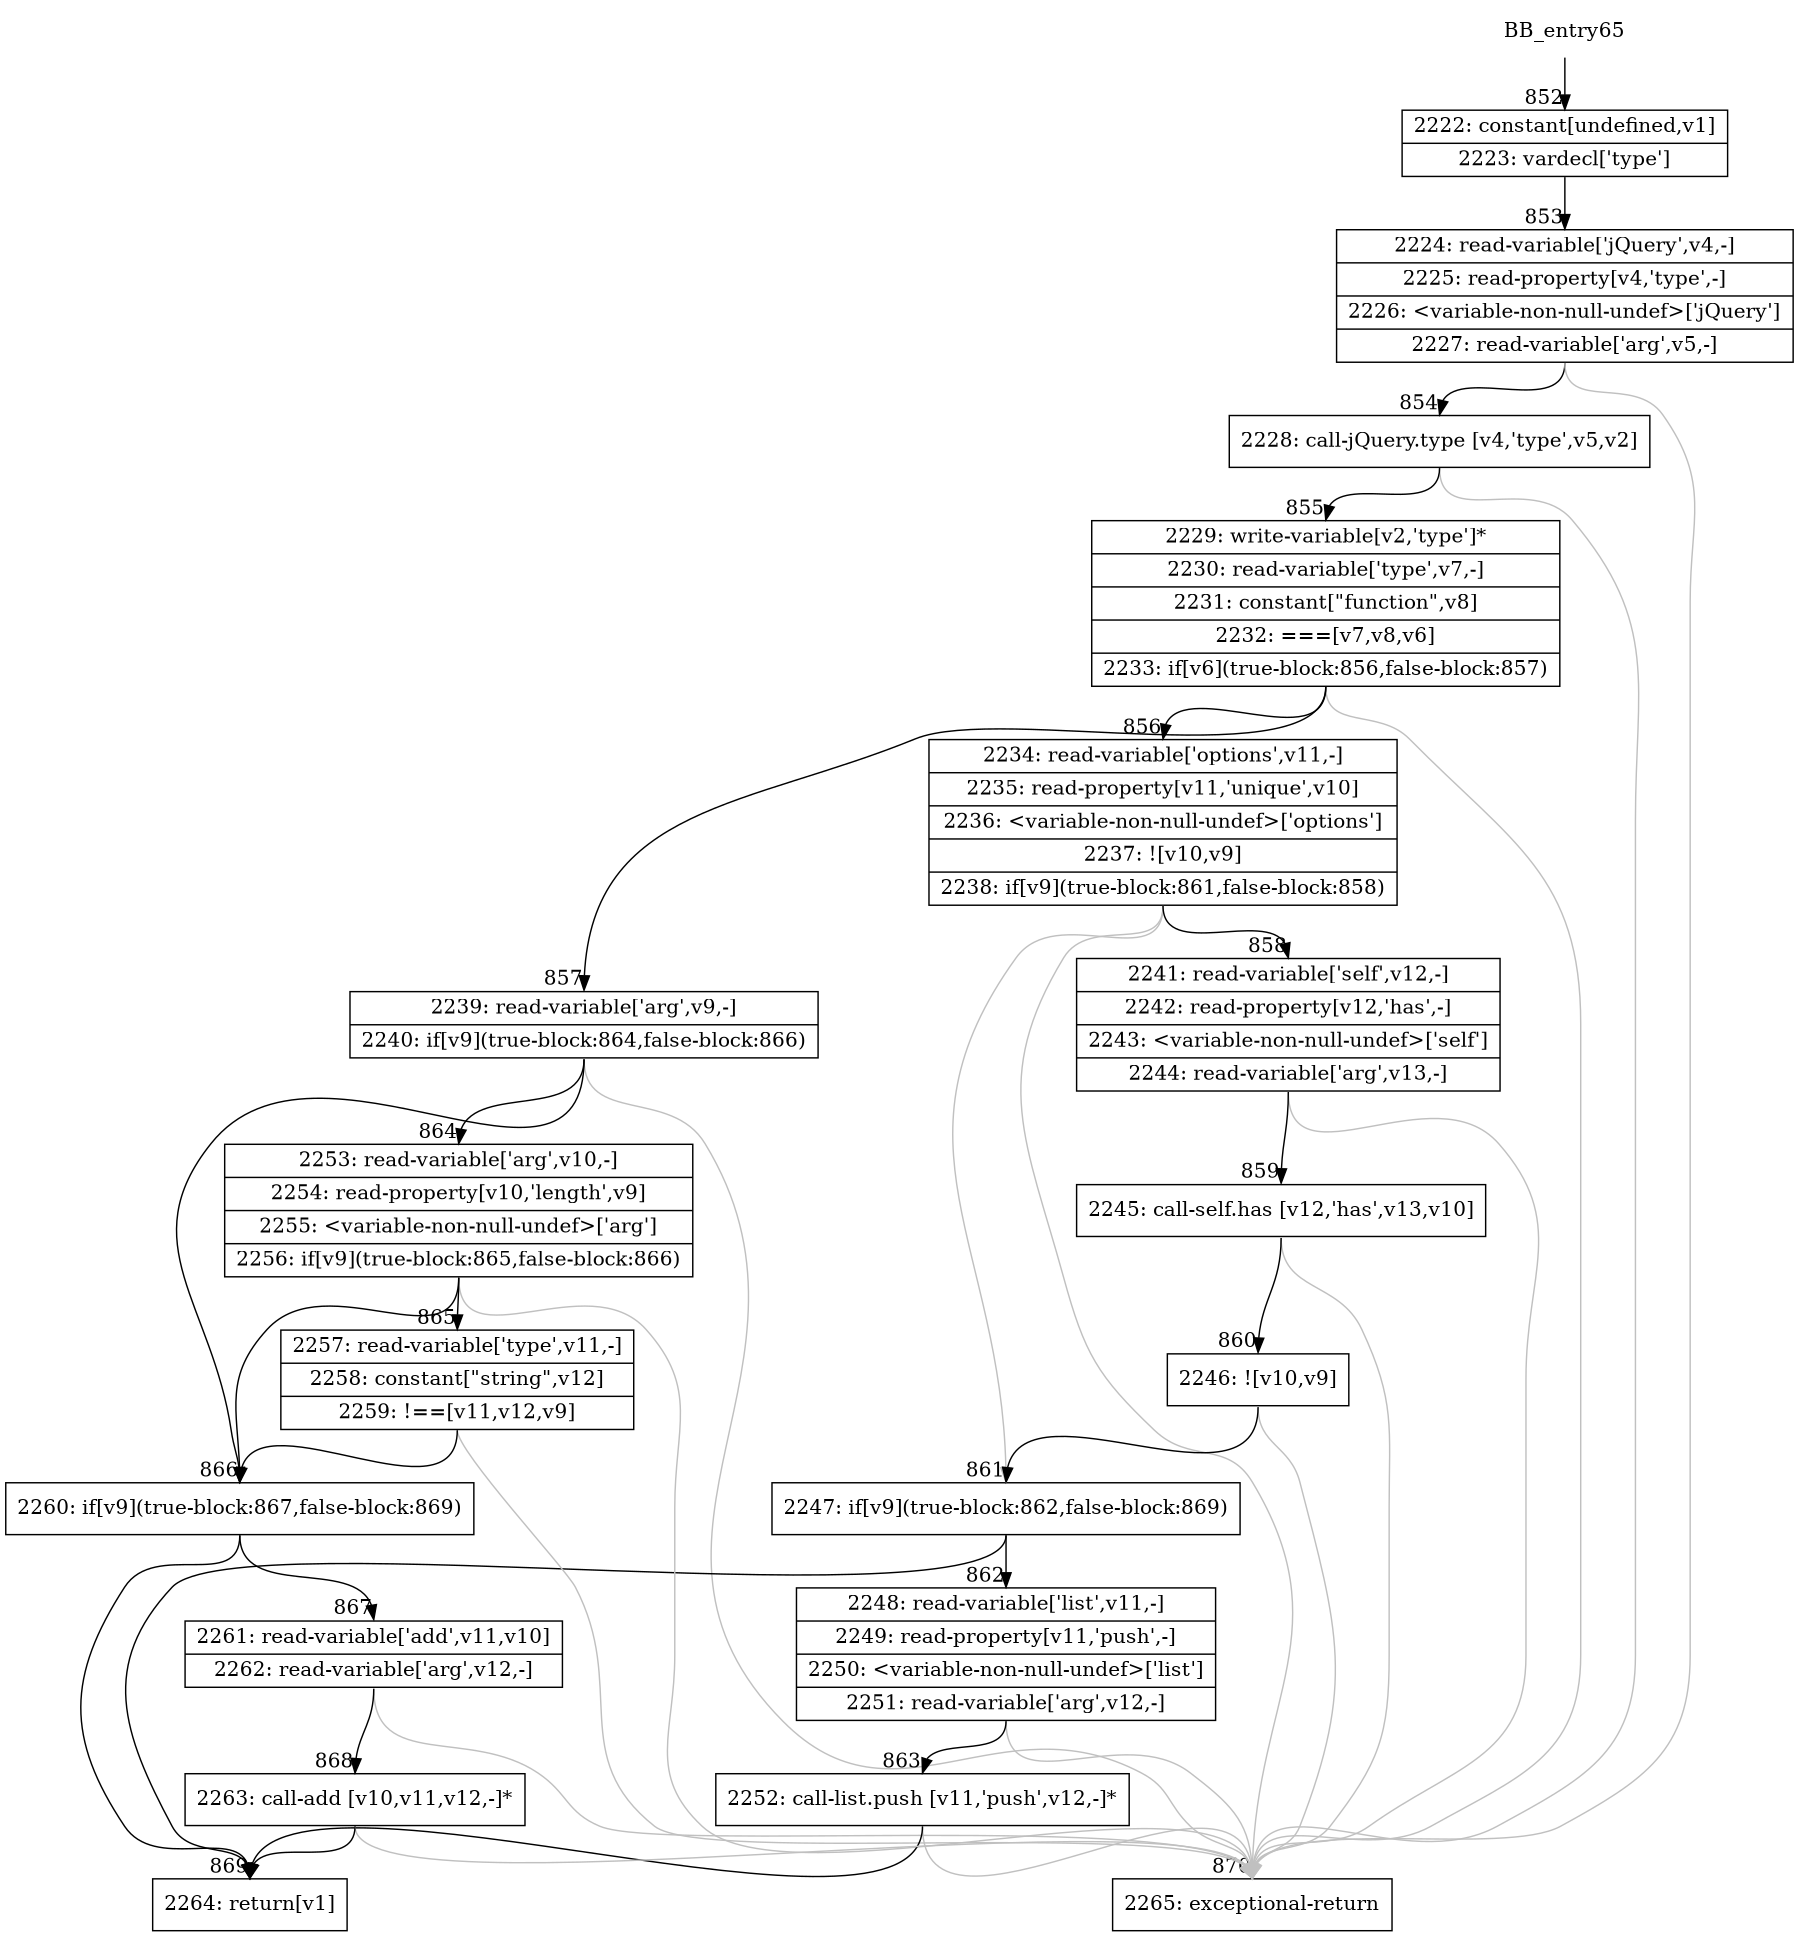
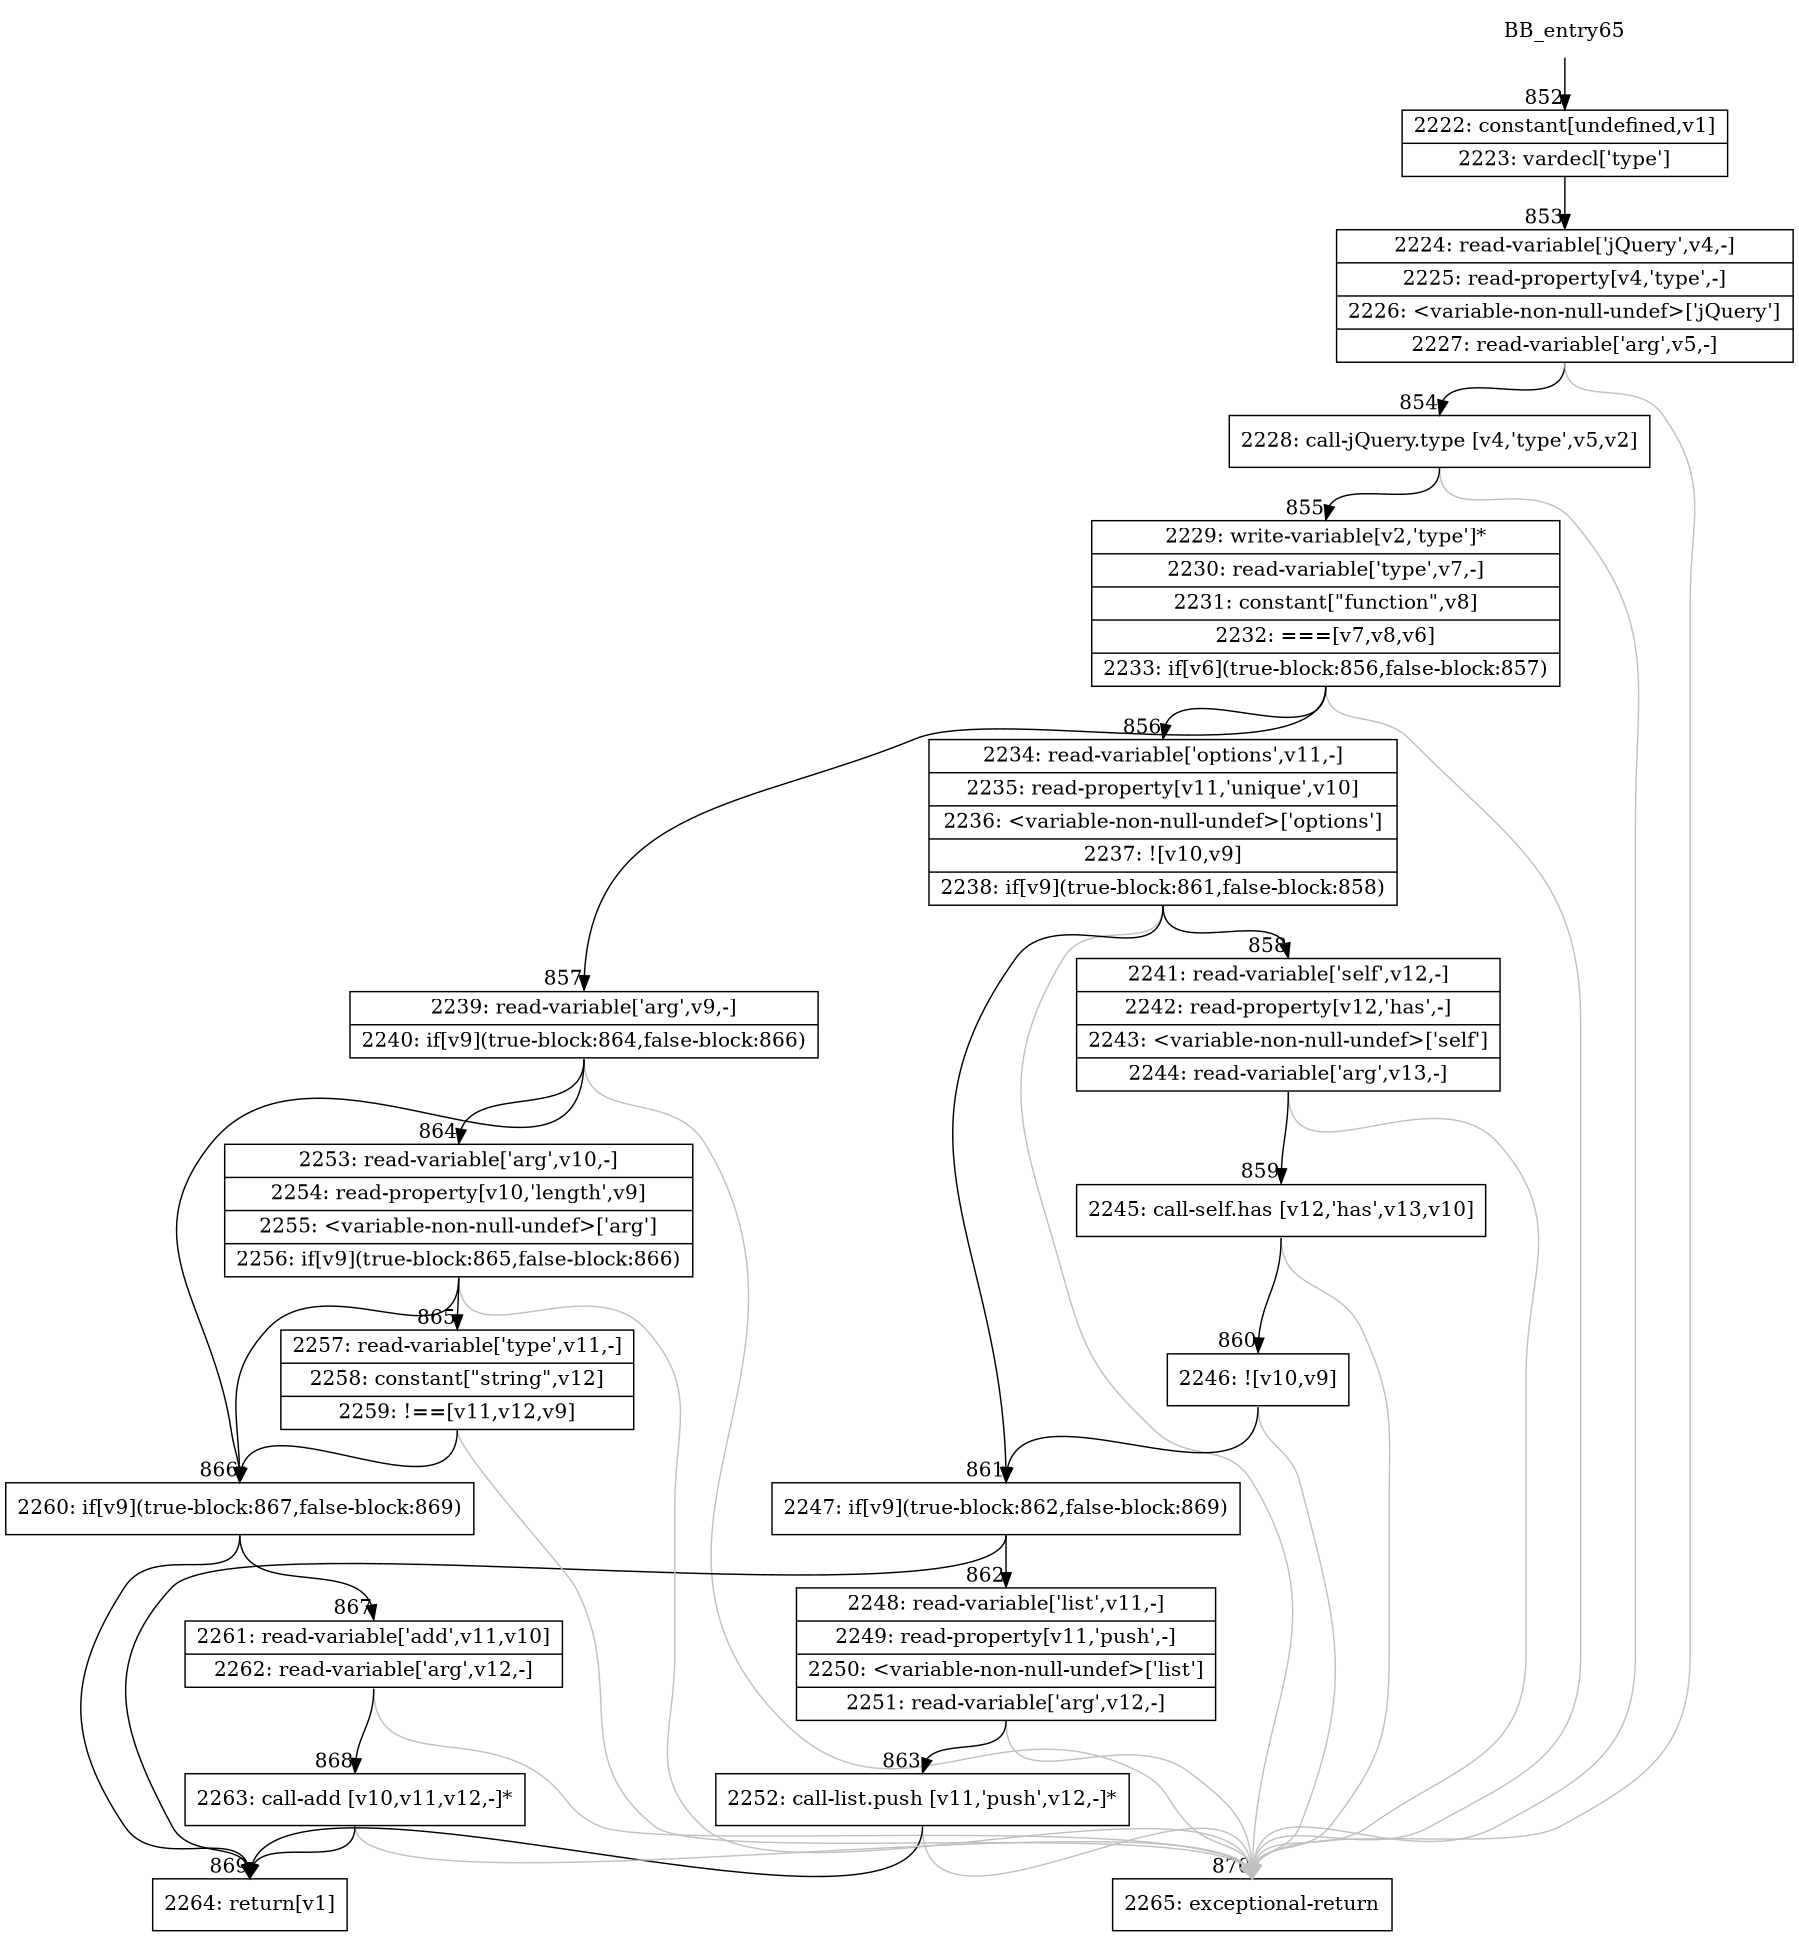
(954, 1122) -> (954, 1122)
